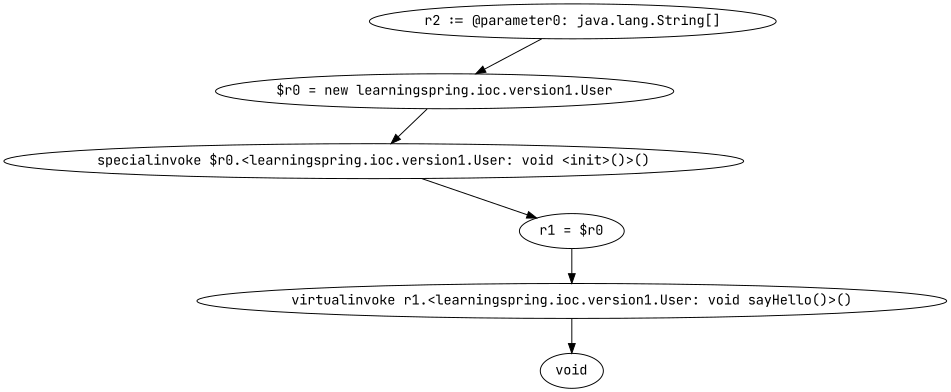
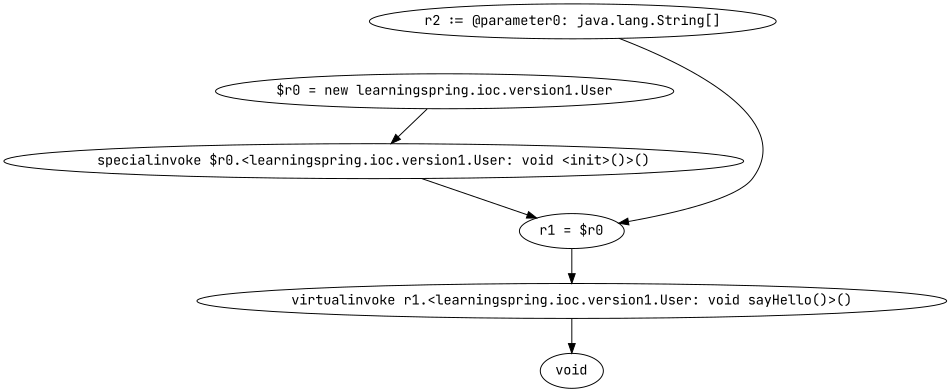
(513, 54) -> (760, 137)
